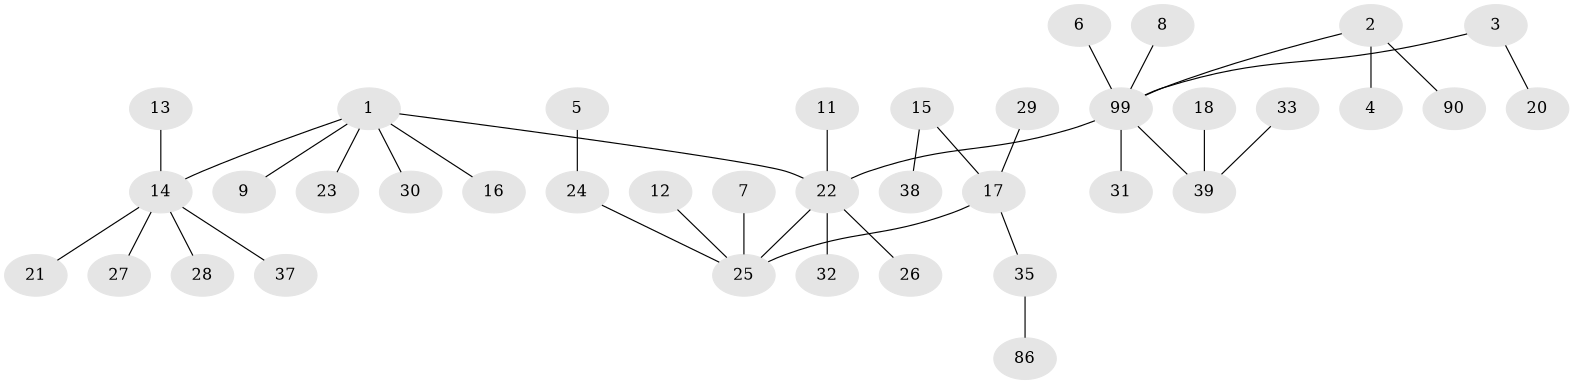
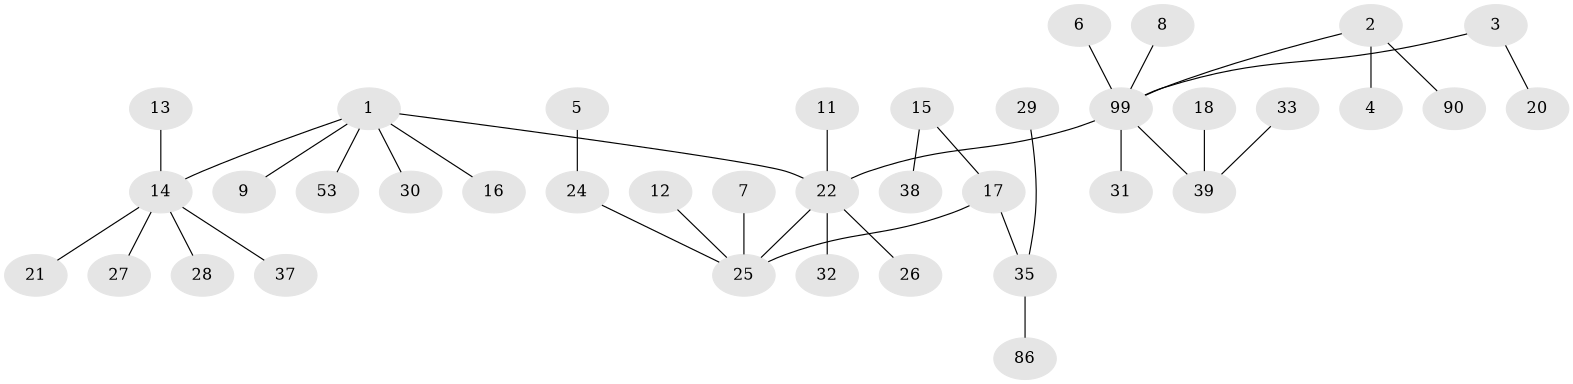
(1011, 150) -> (1036, 192)
(327, 192) -> (327, 192)
